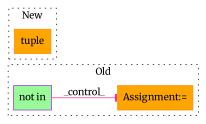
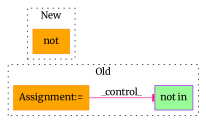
(33, 41) -> (51, 41)
(83, 98) -> (120, 98)
